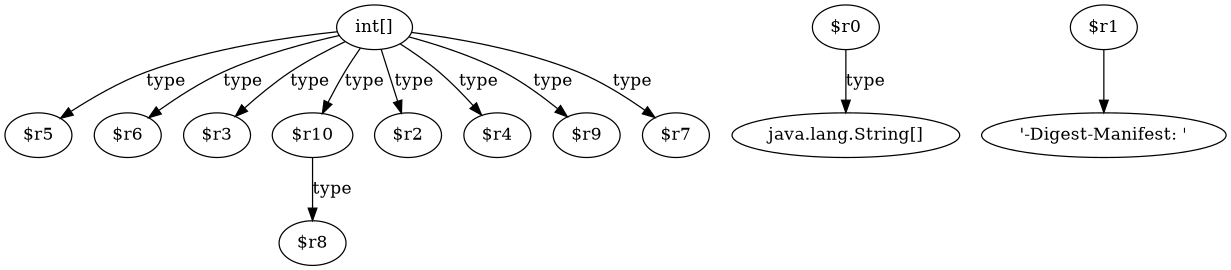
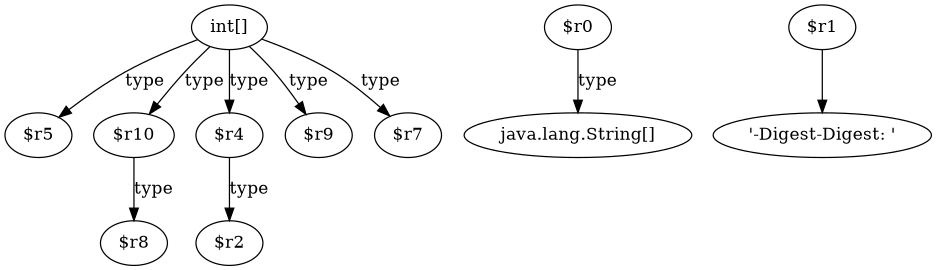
(389, 75) -> (229, 183)
(128, 135) -> none
(217, 135) -> none
(1104, 135) -> (822, 135)
